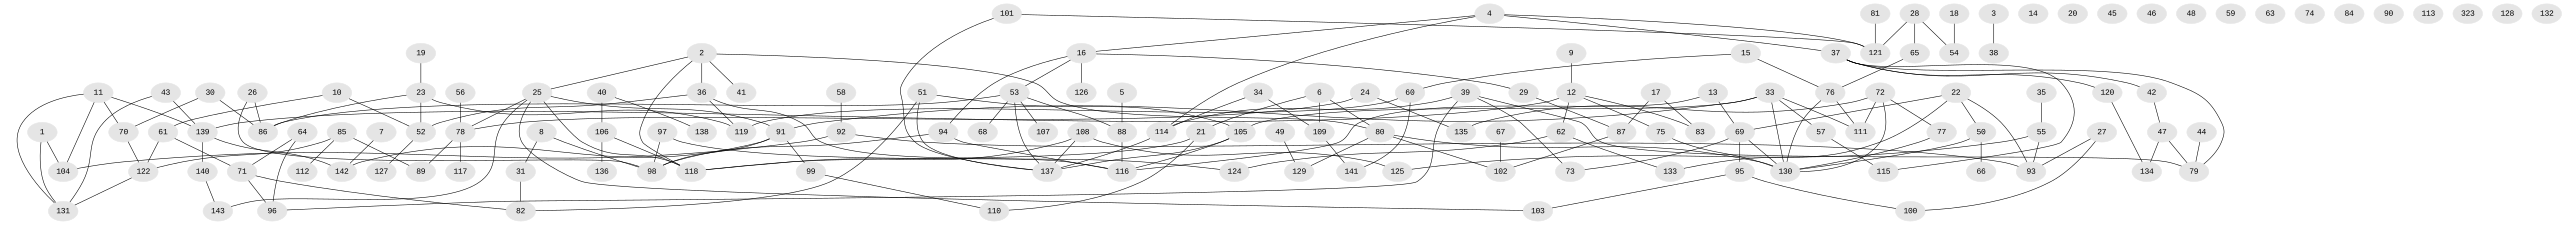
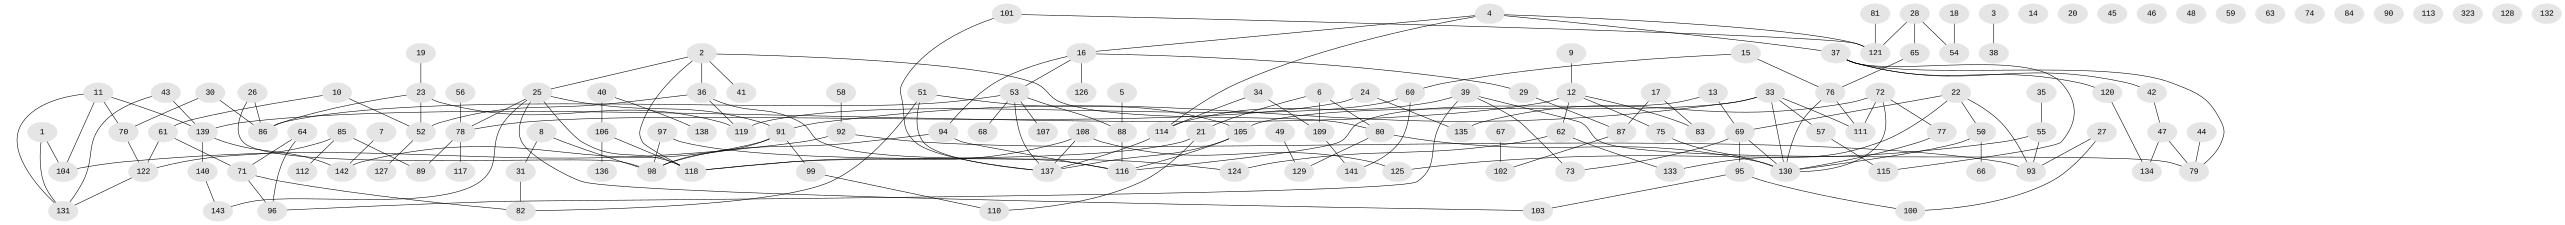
(1447, 154) -> none
